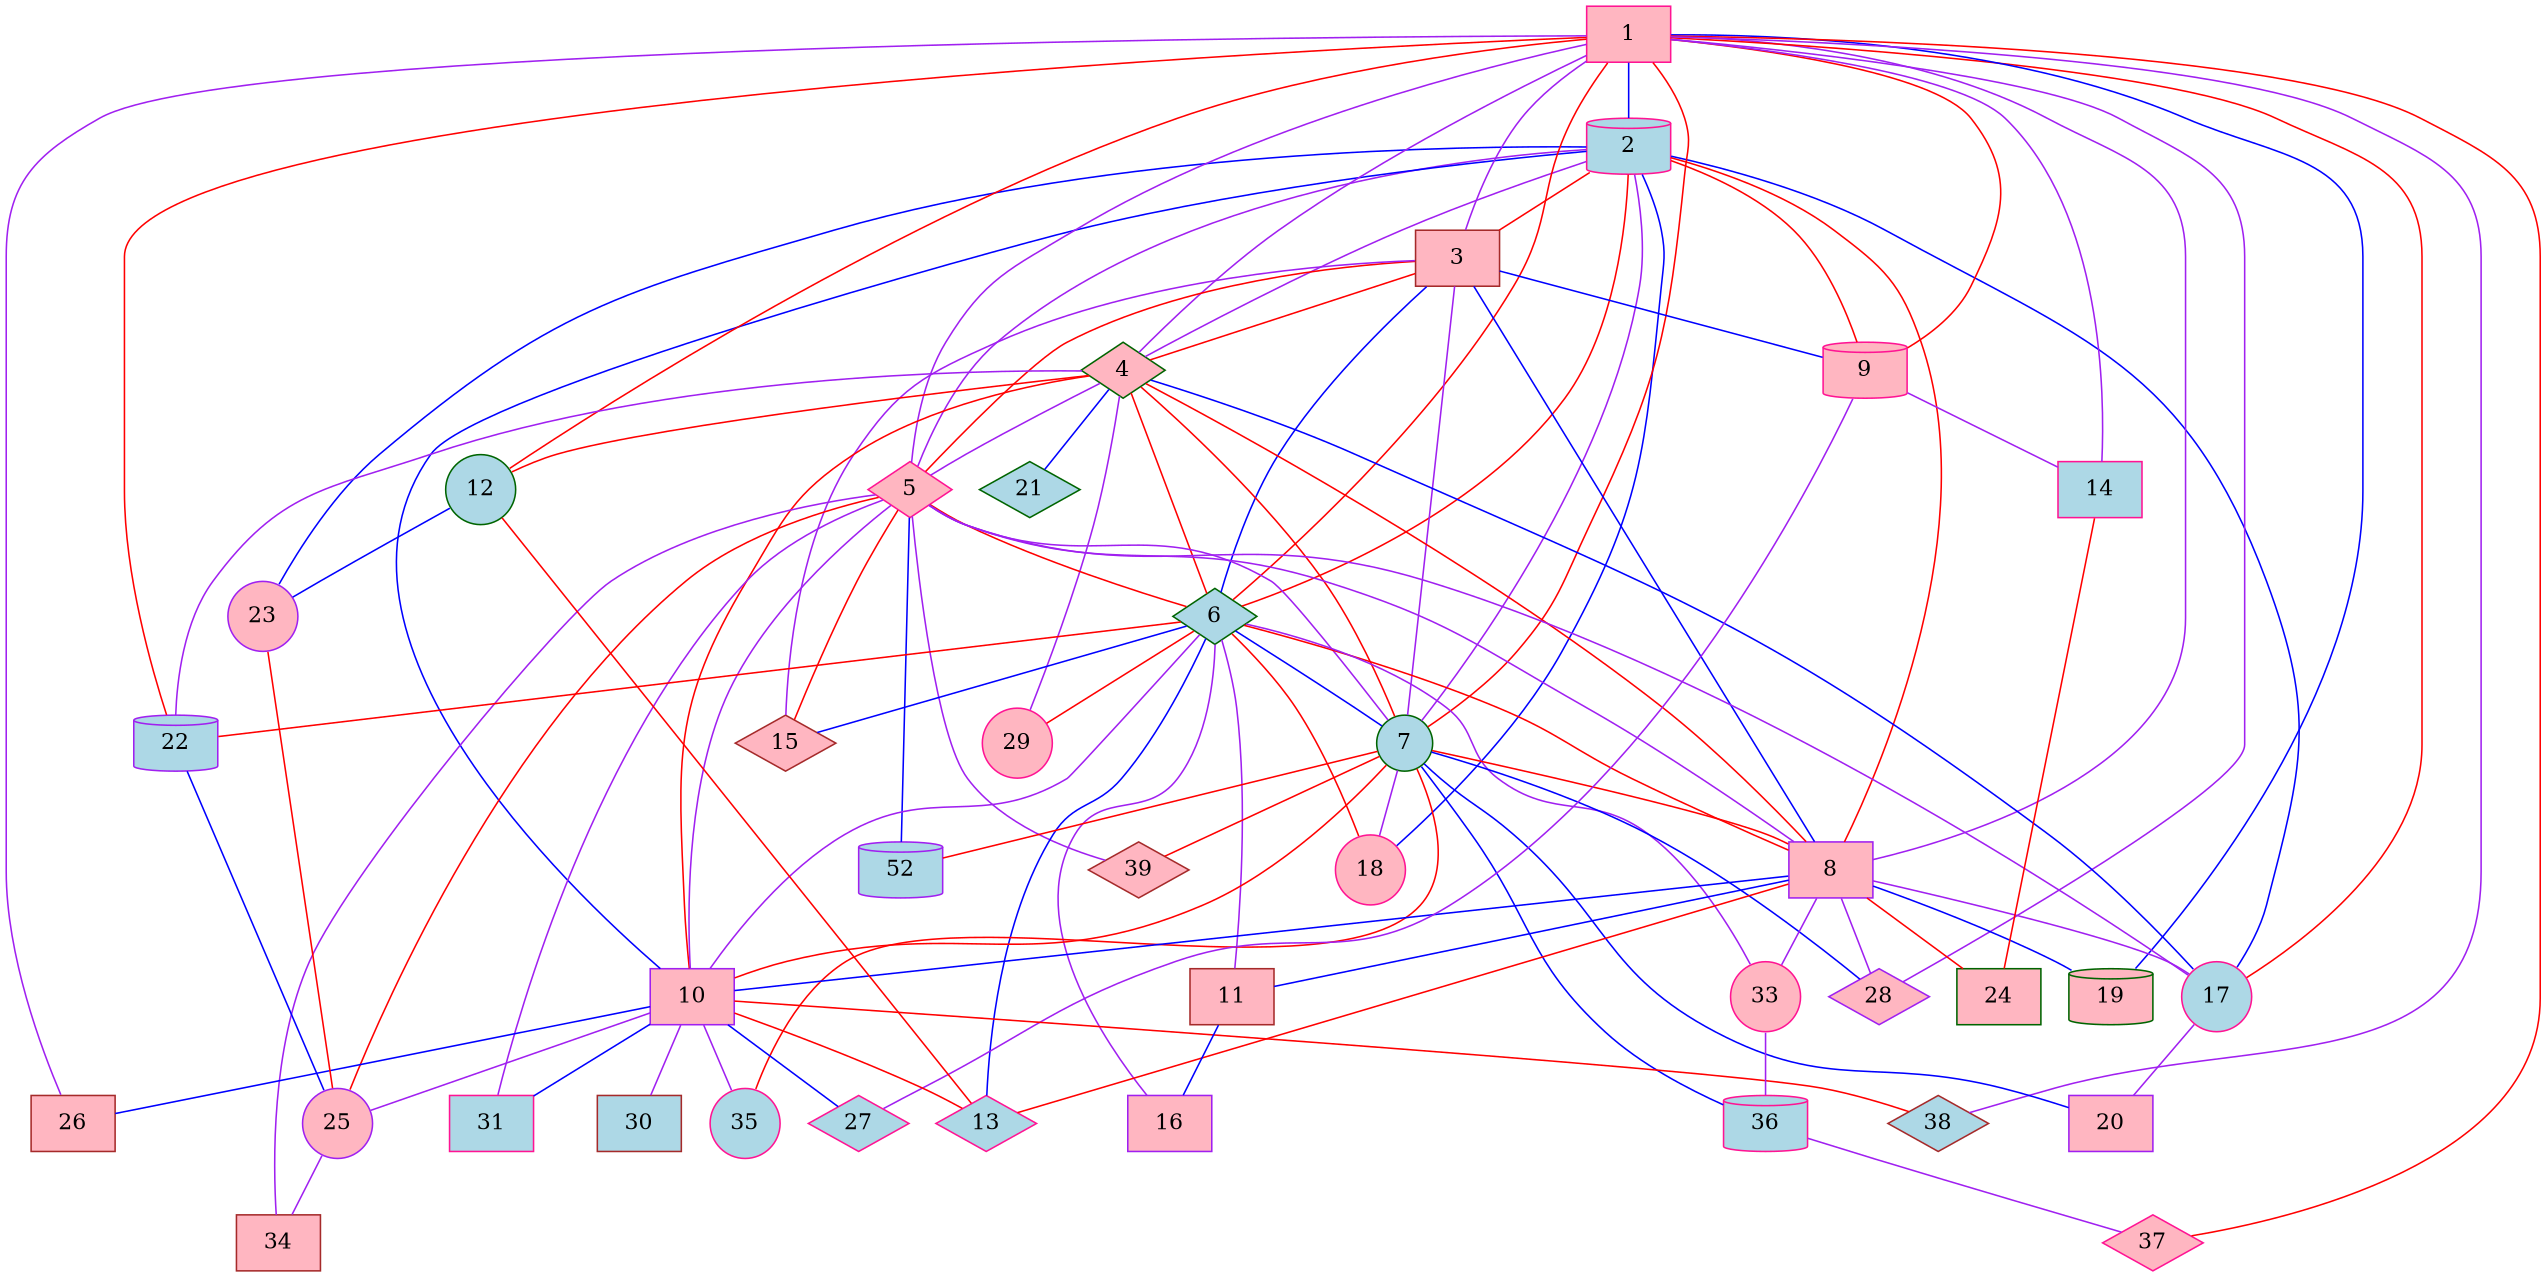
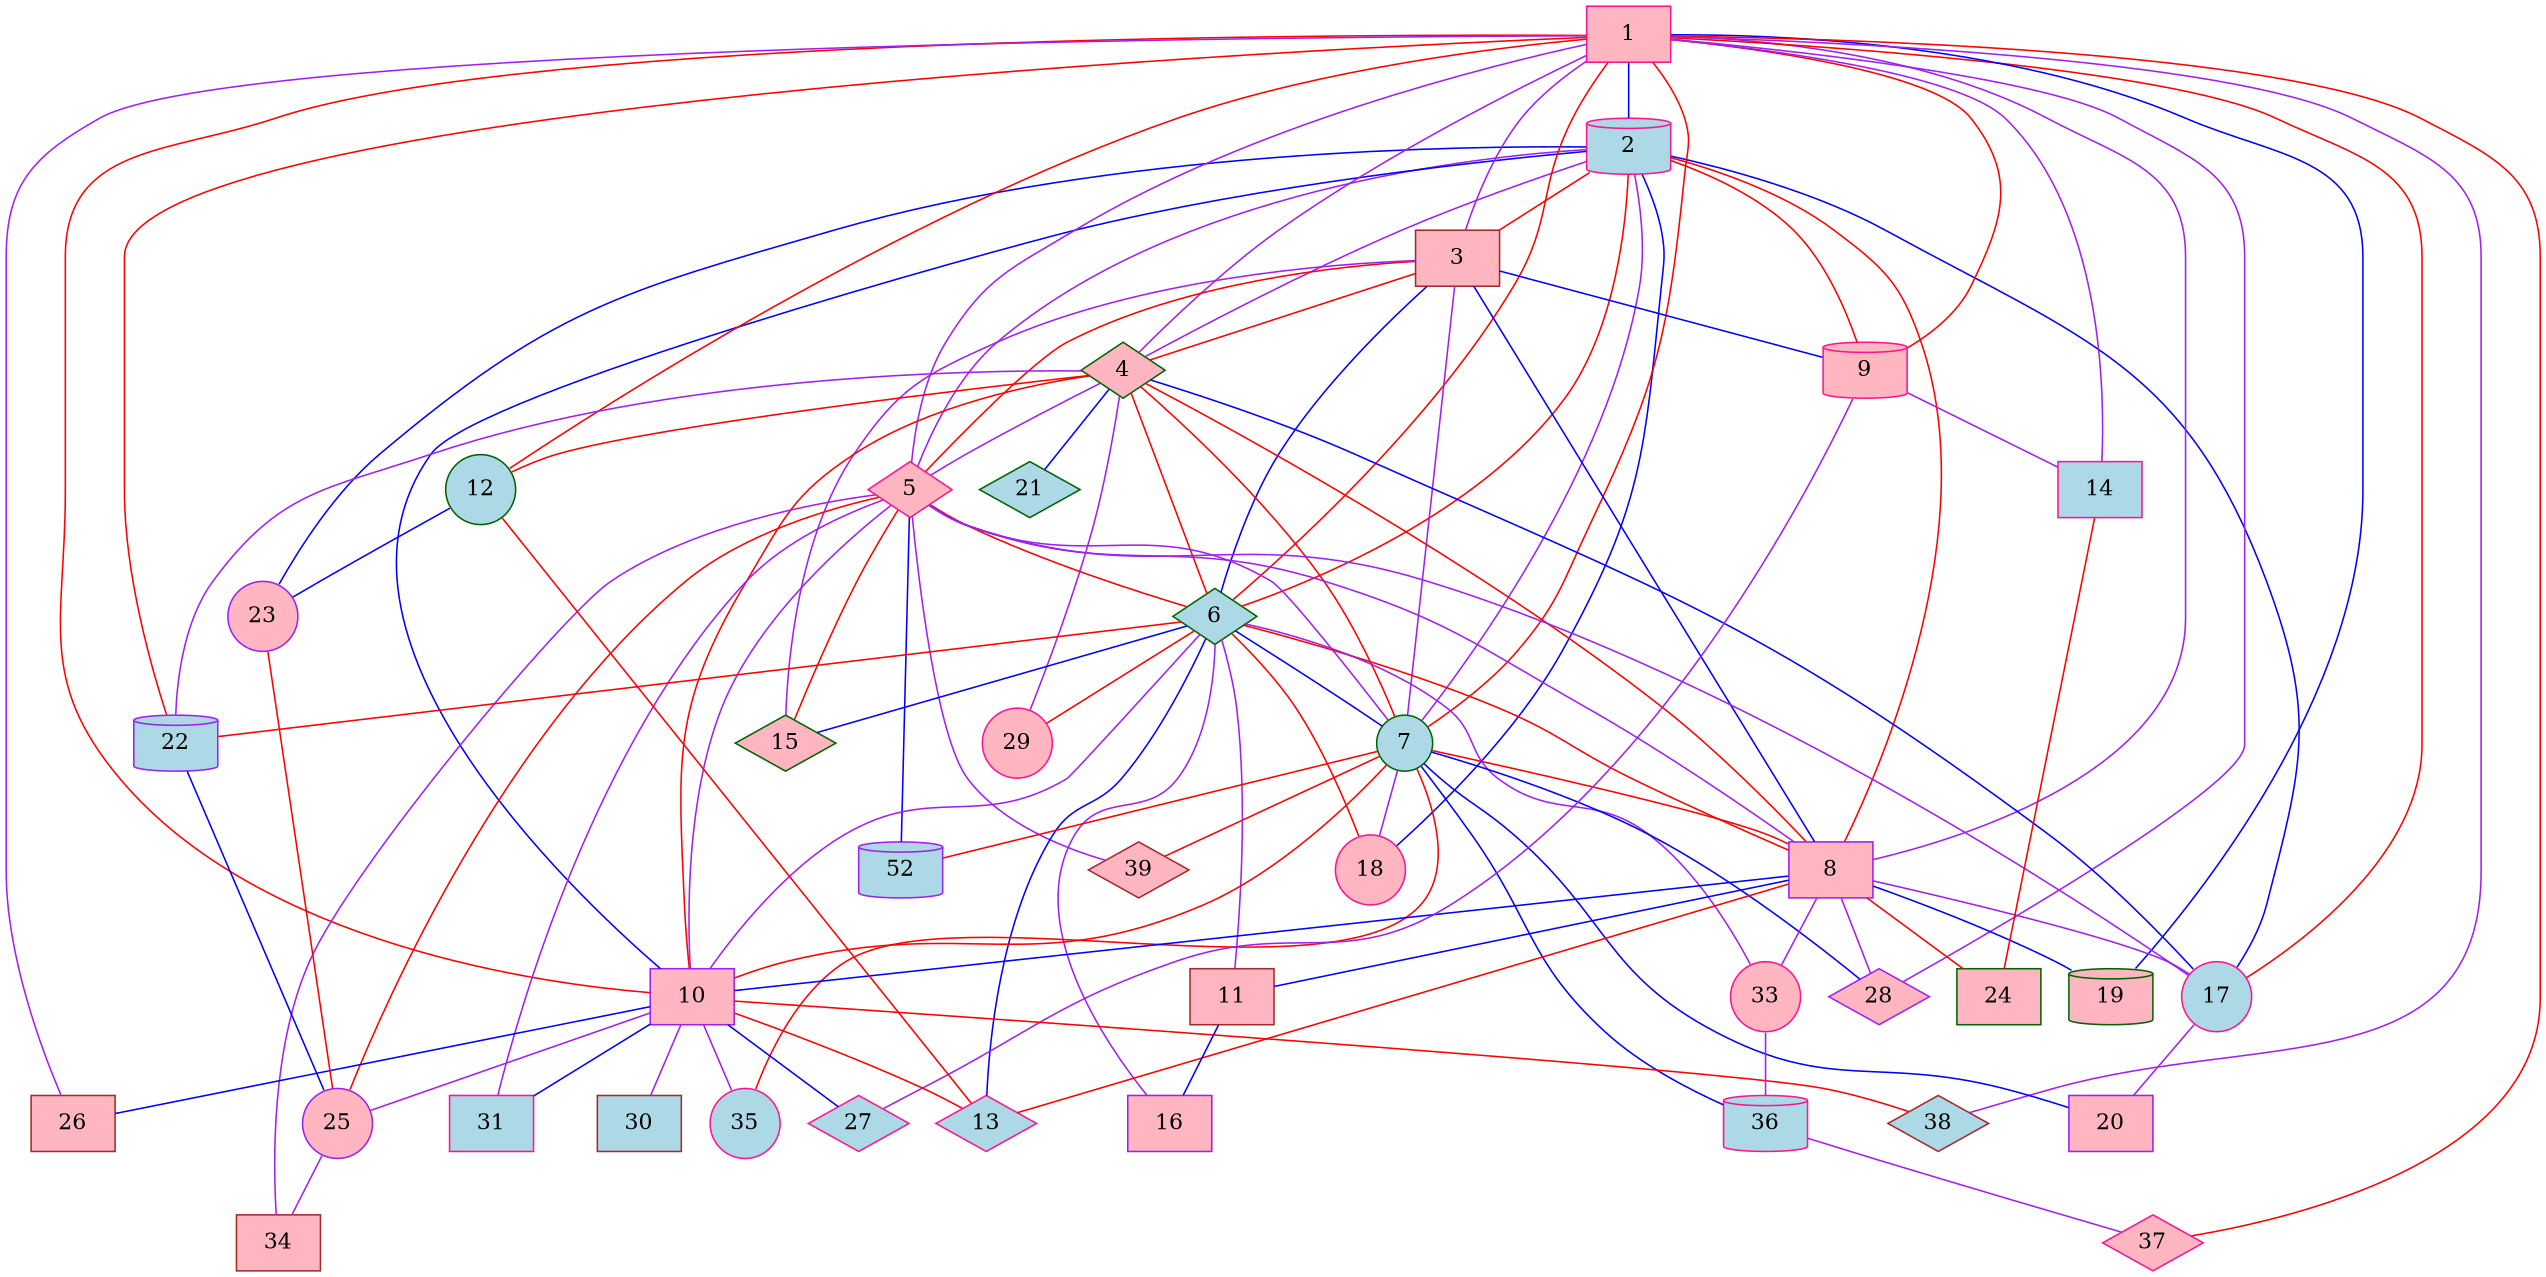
none -> (236, 130)
(786, 743) -> (786, 743)
